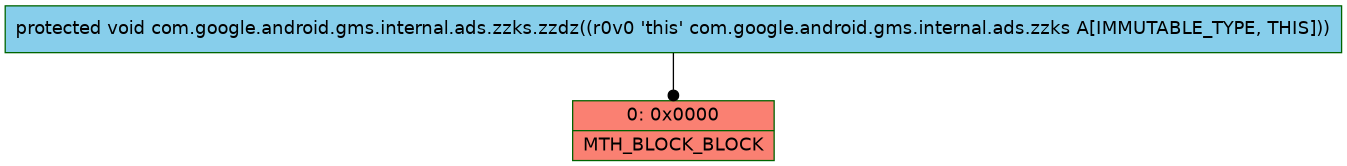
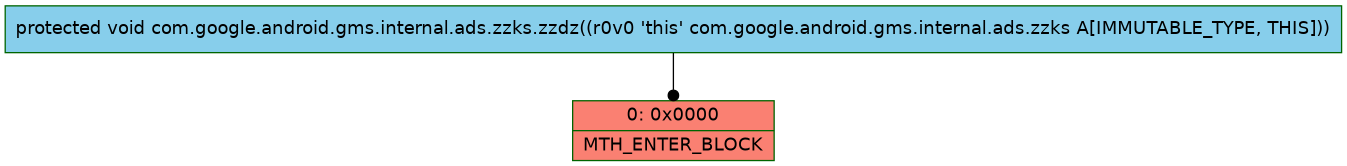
(673, 145) -> (673, 145)
